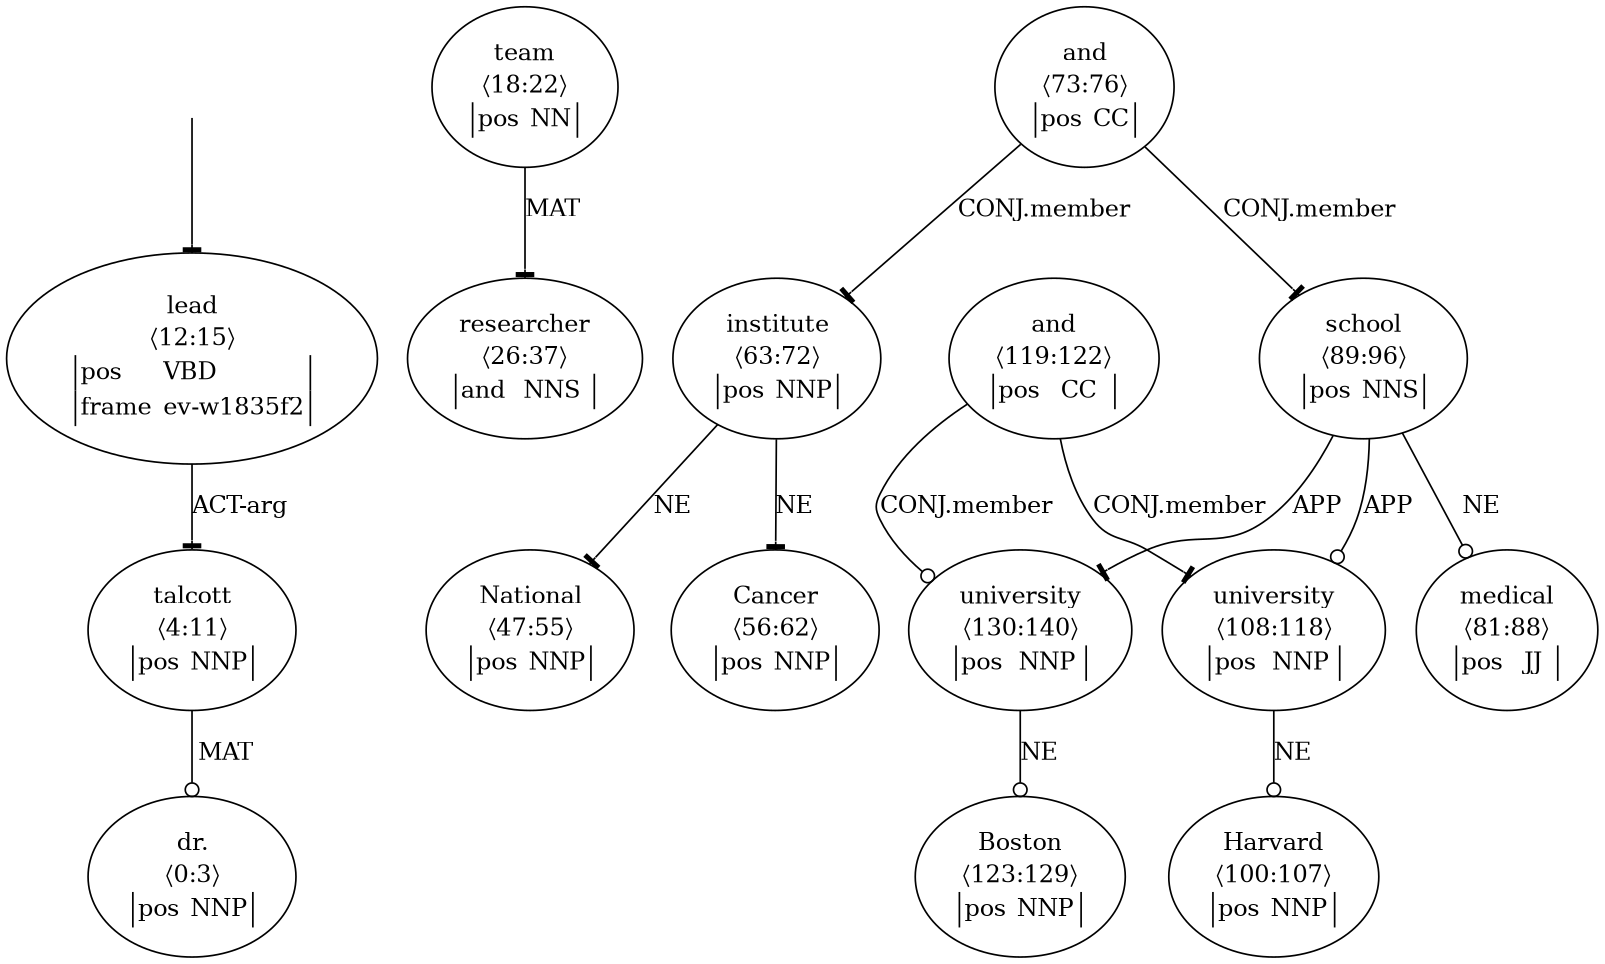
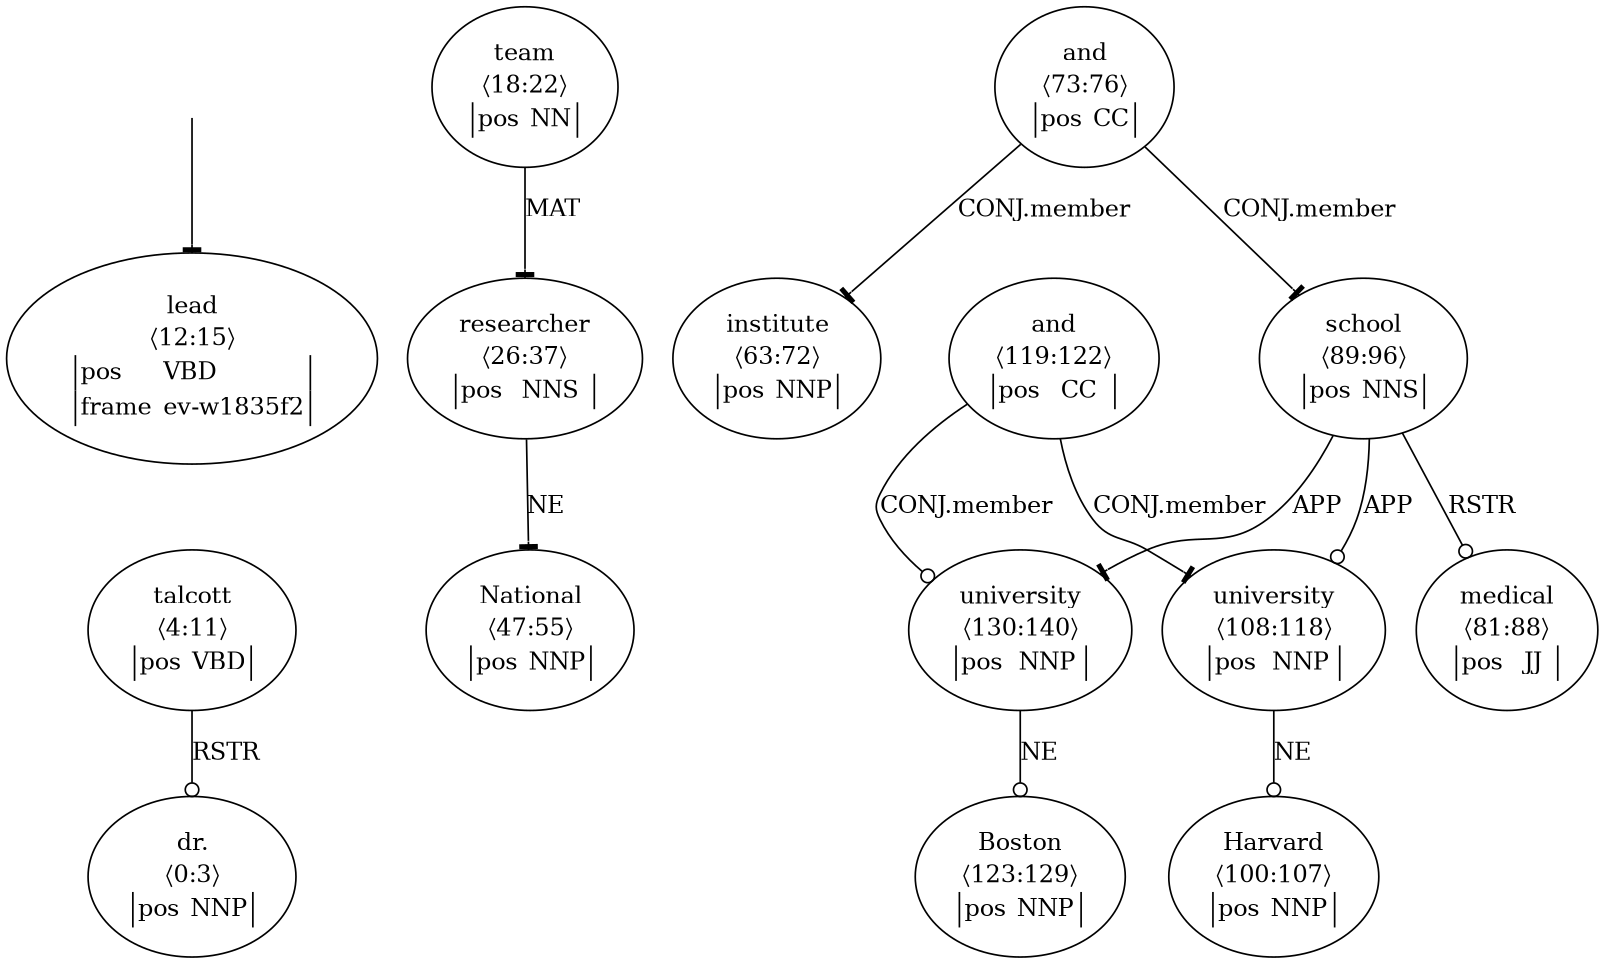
(484, 391) -> (482, 391)
(657, 491) -> (527, 490)
(192, 502) -> none
(1482, 507) -> (1482, 507)
(775, 630) -> none
(219, 662) -> (219, 662)
(226, 754) -> (226, 754)
